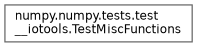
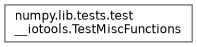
(99, 23) -> (99, 23)
